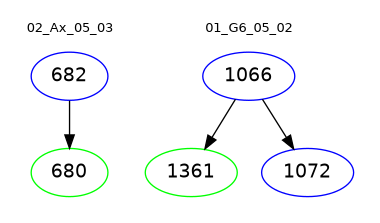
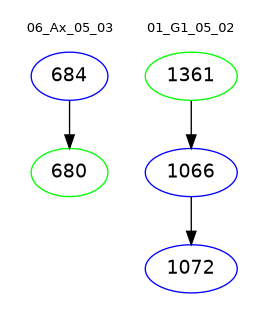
(70, 29) -> (70, 29)
(249, 29) -> (191, 29)
(70, 76) -> (70, 76)
(224, 118) -> (191, 118)
